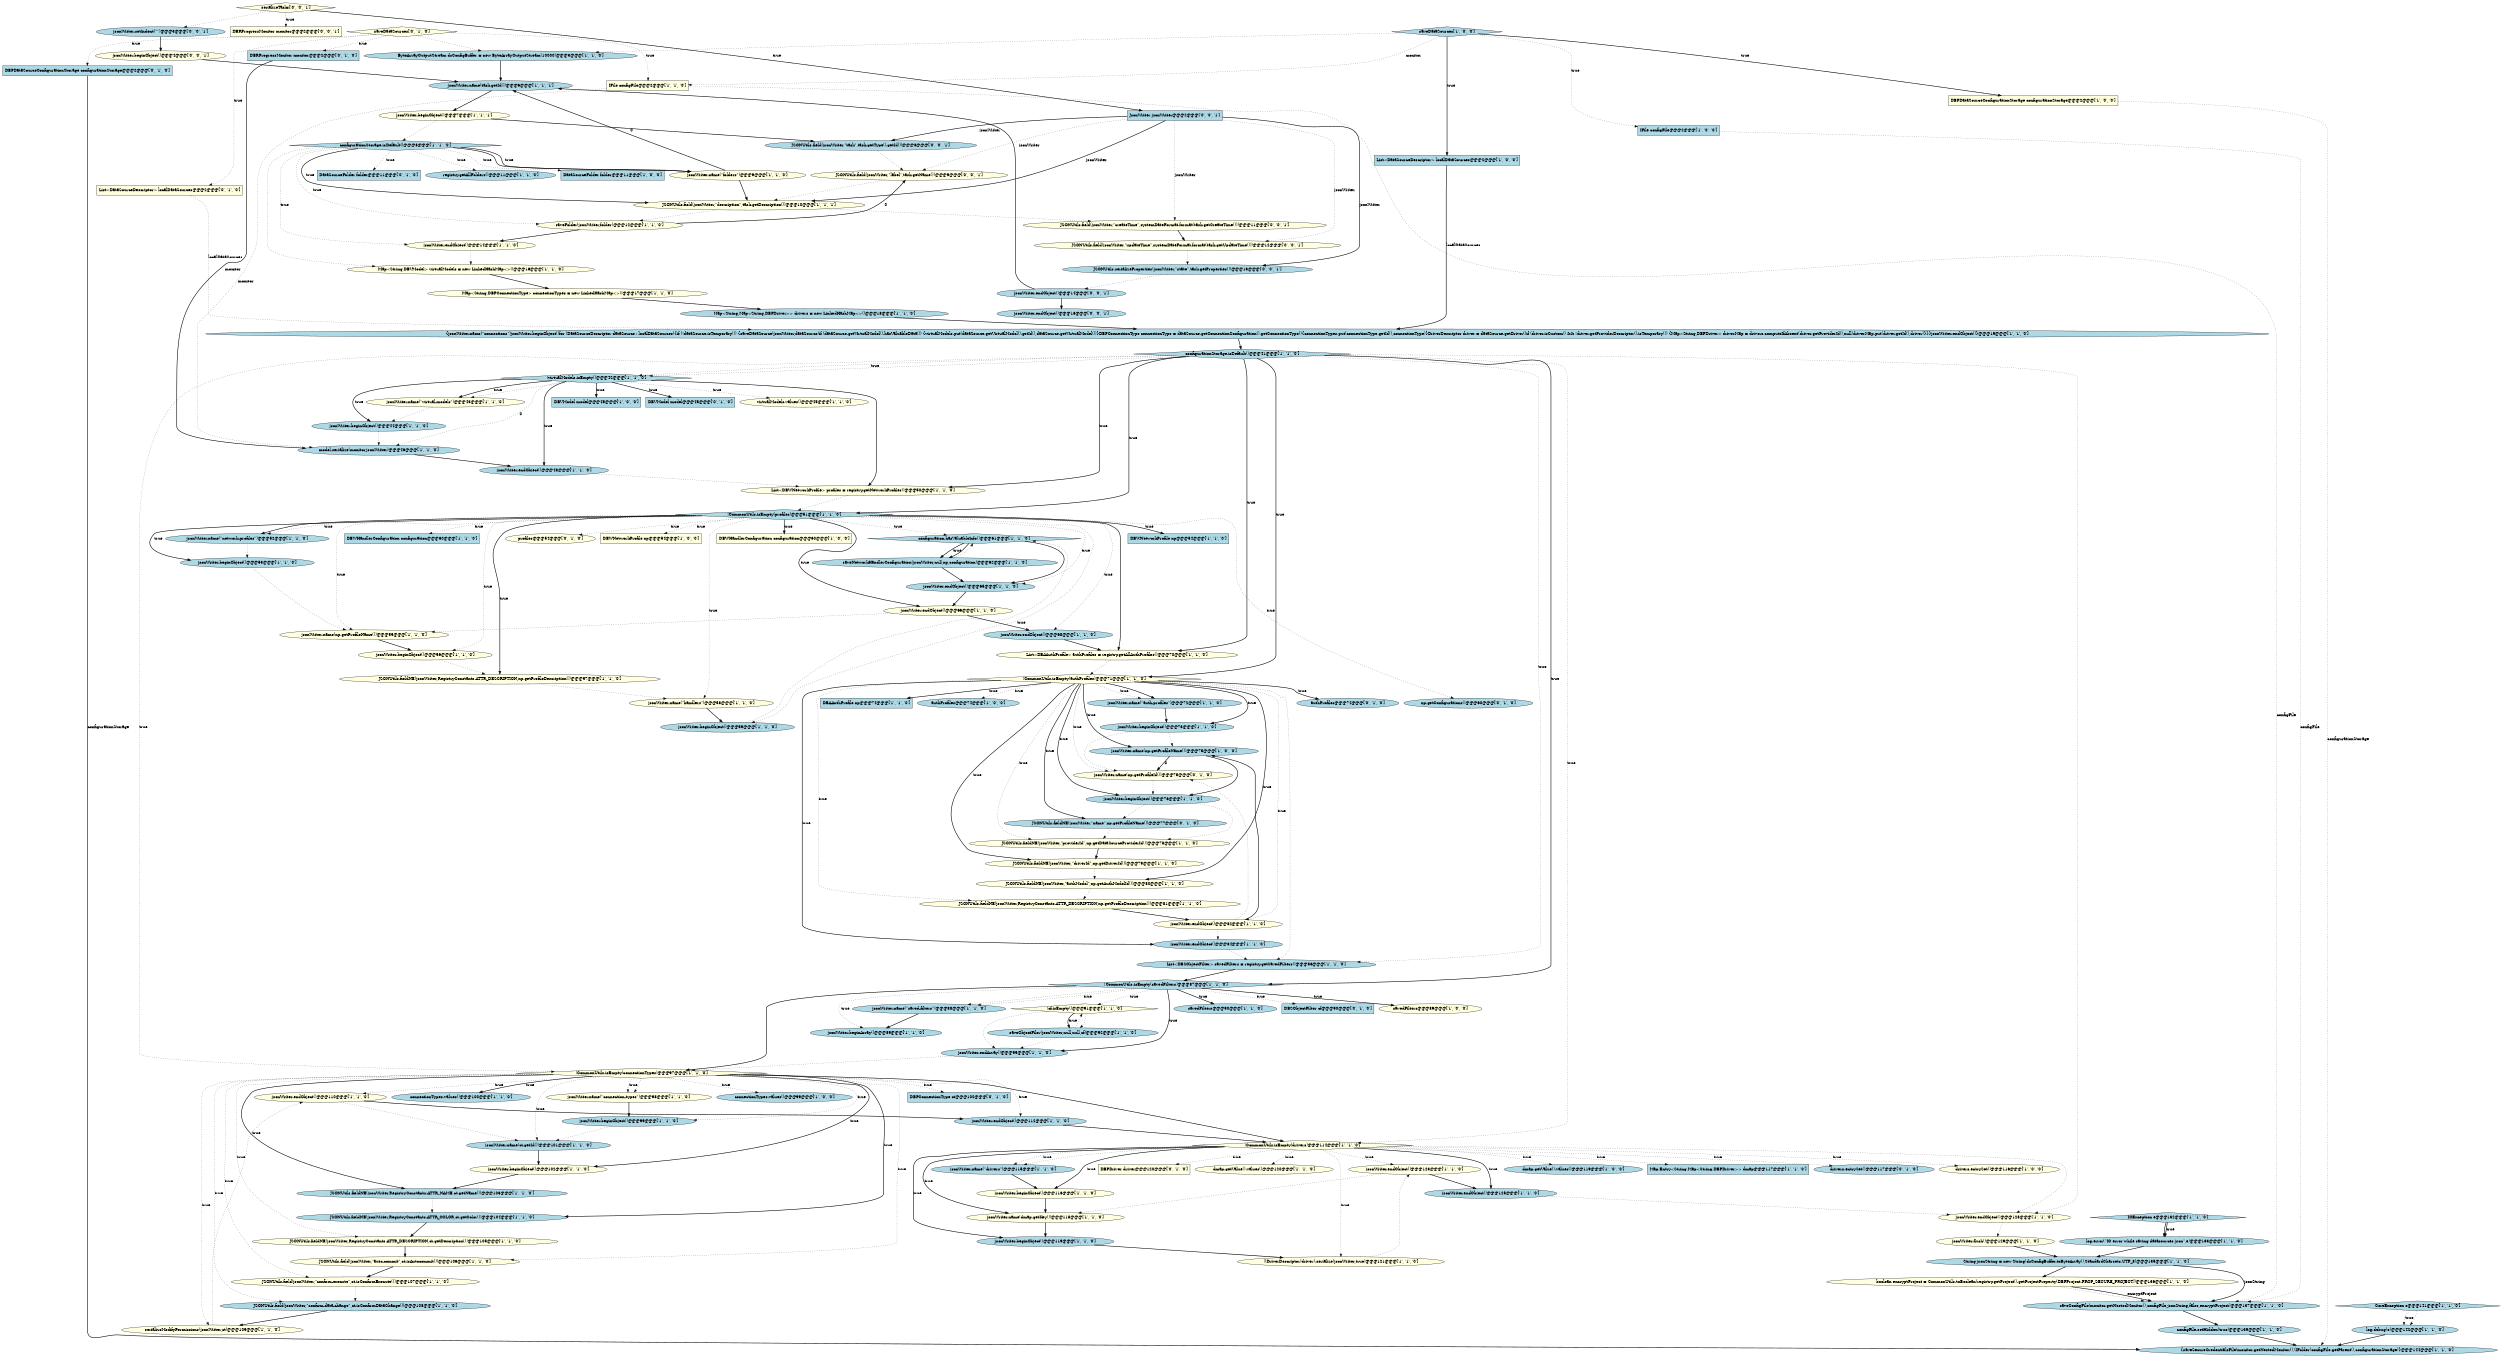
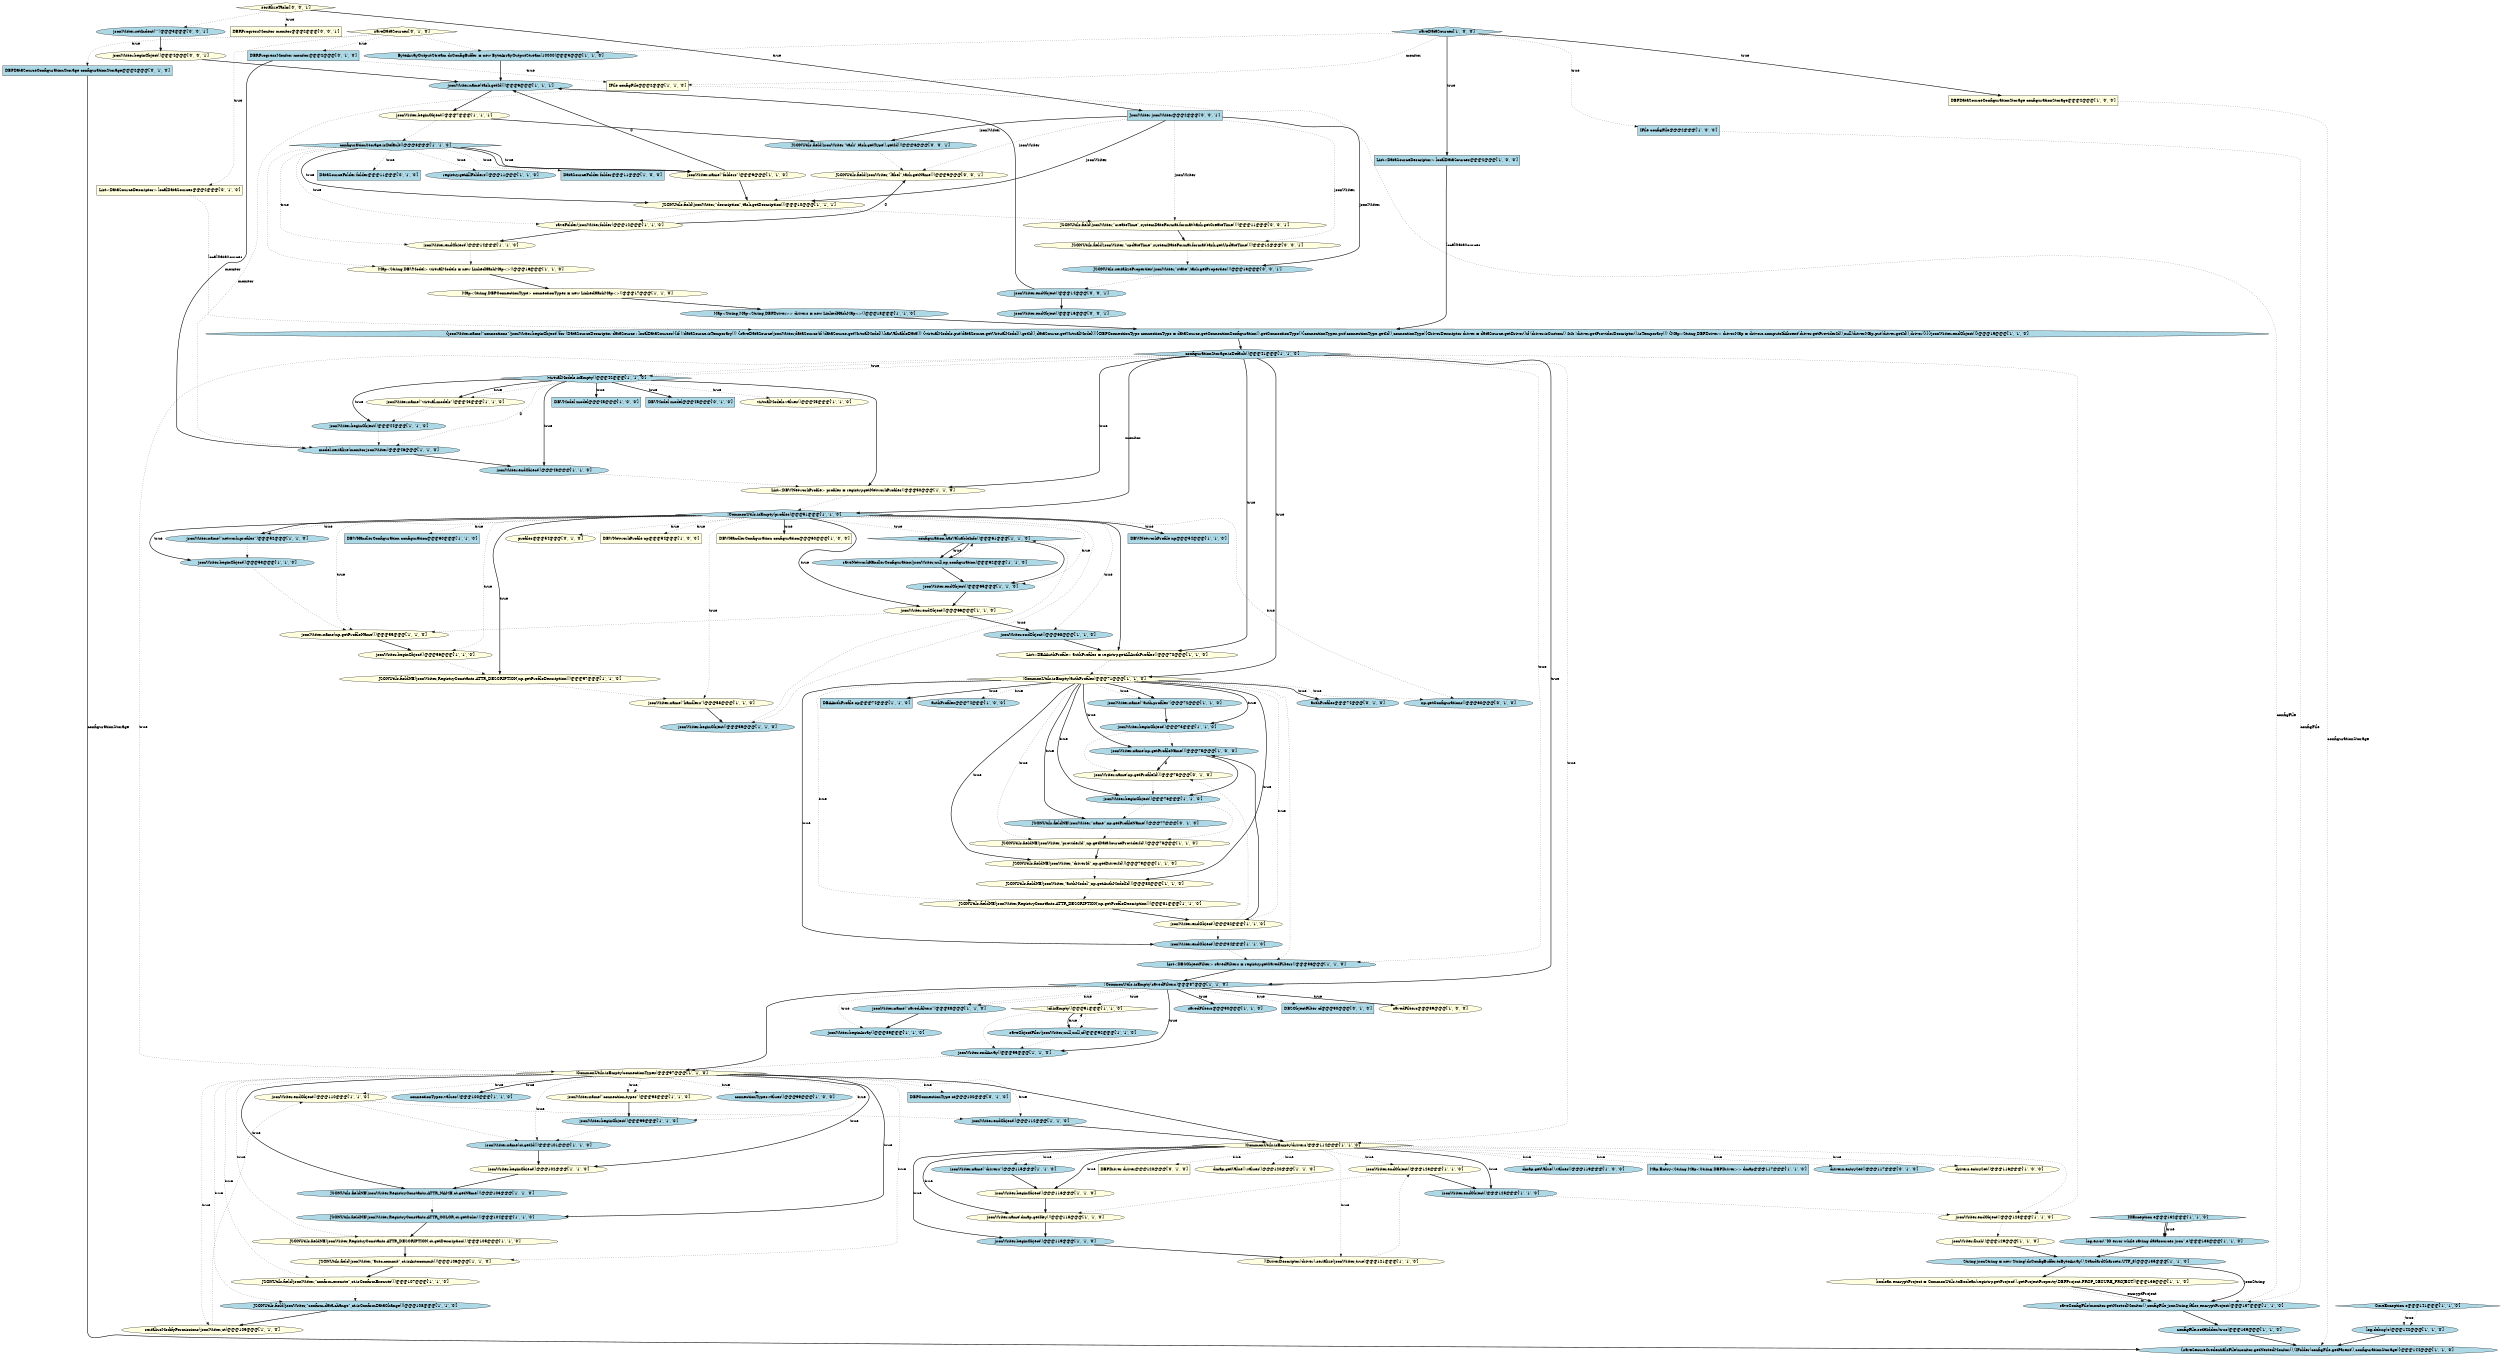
(559, 37) -> (481, 71)
(1133, 438) -> (1133, 438)
(1073, 735) -> (1292, 687)
(662, 1115) -> (662, 1115)
